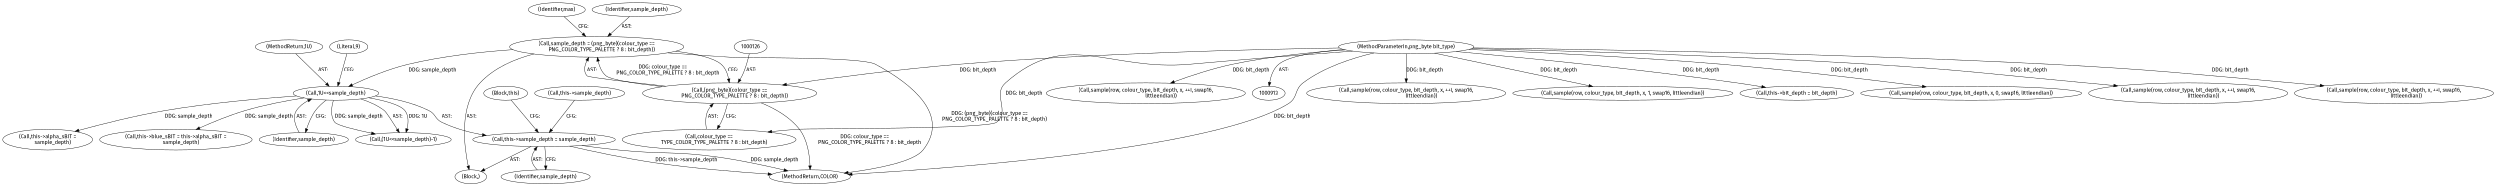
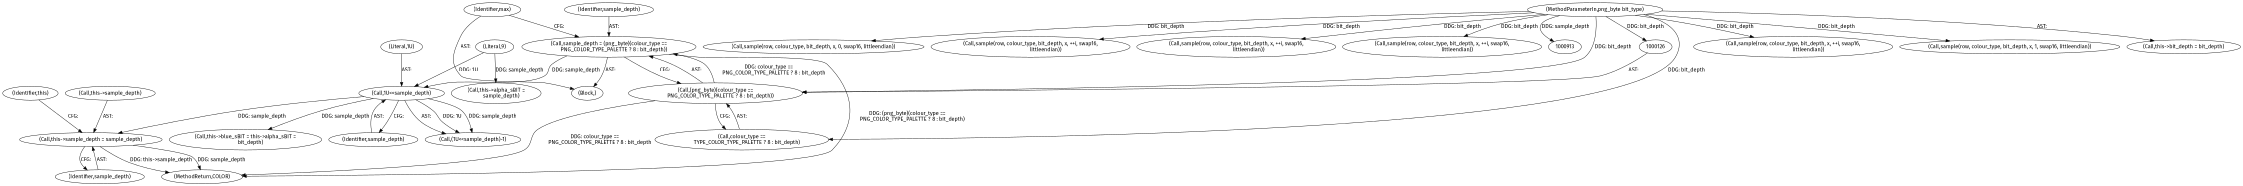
(289, 47) -> (402, 47)
(350, 70) -> (468, 70)
(1285, 70) -> (1566, 27)
(1701, 70) -> (2043, 27)
(506, 93) -> (30, 93)
(187, 107) -> (495, 66)
(448, 116) -> (262, 116)
(572, 116) -> (109, 116)
(176, 140) -> (245, 140)
(1124, 147) -> (1625, 28)
(508, 158) -> (475, 80)
